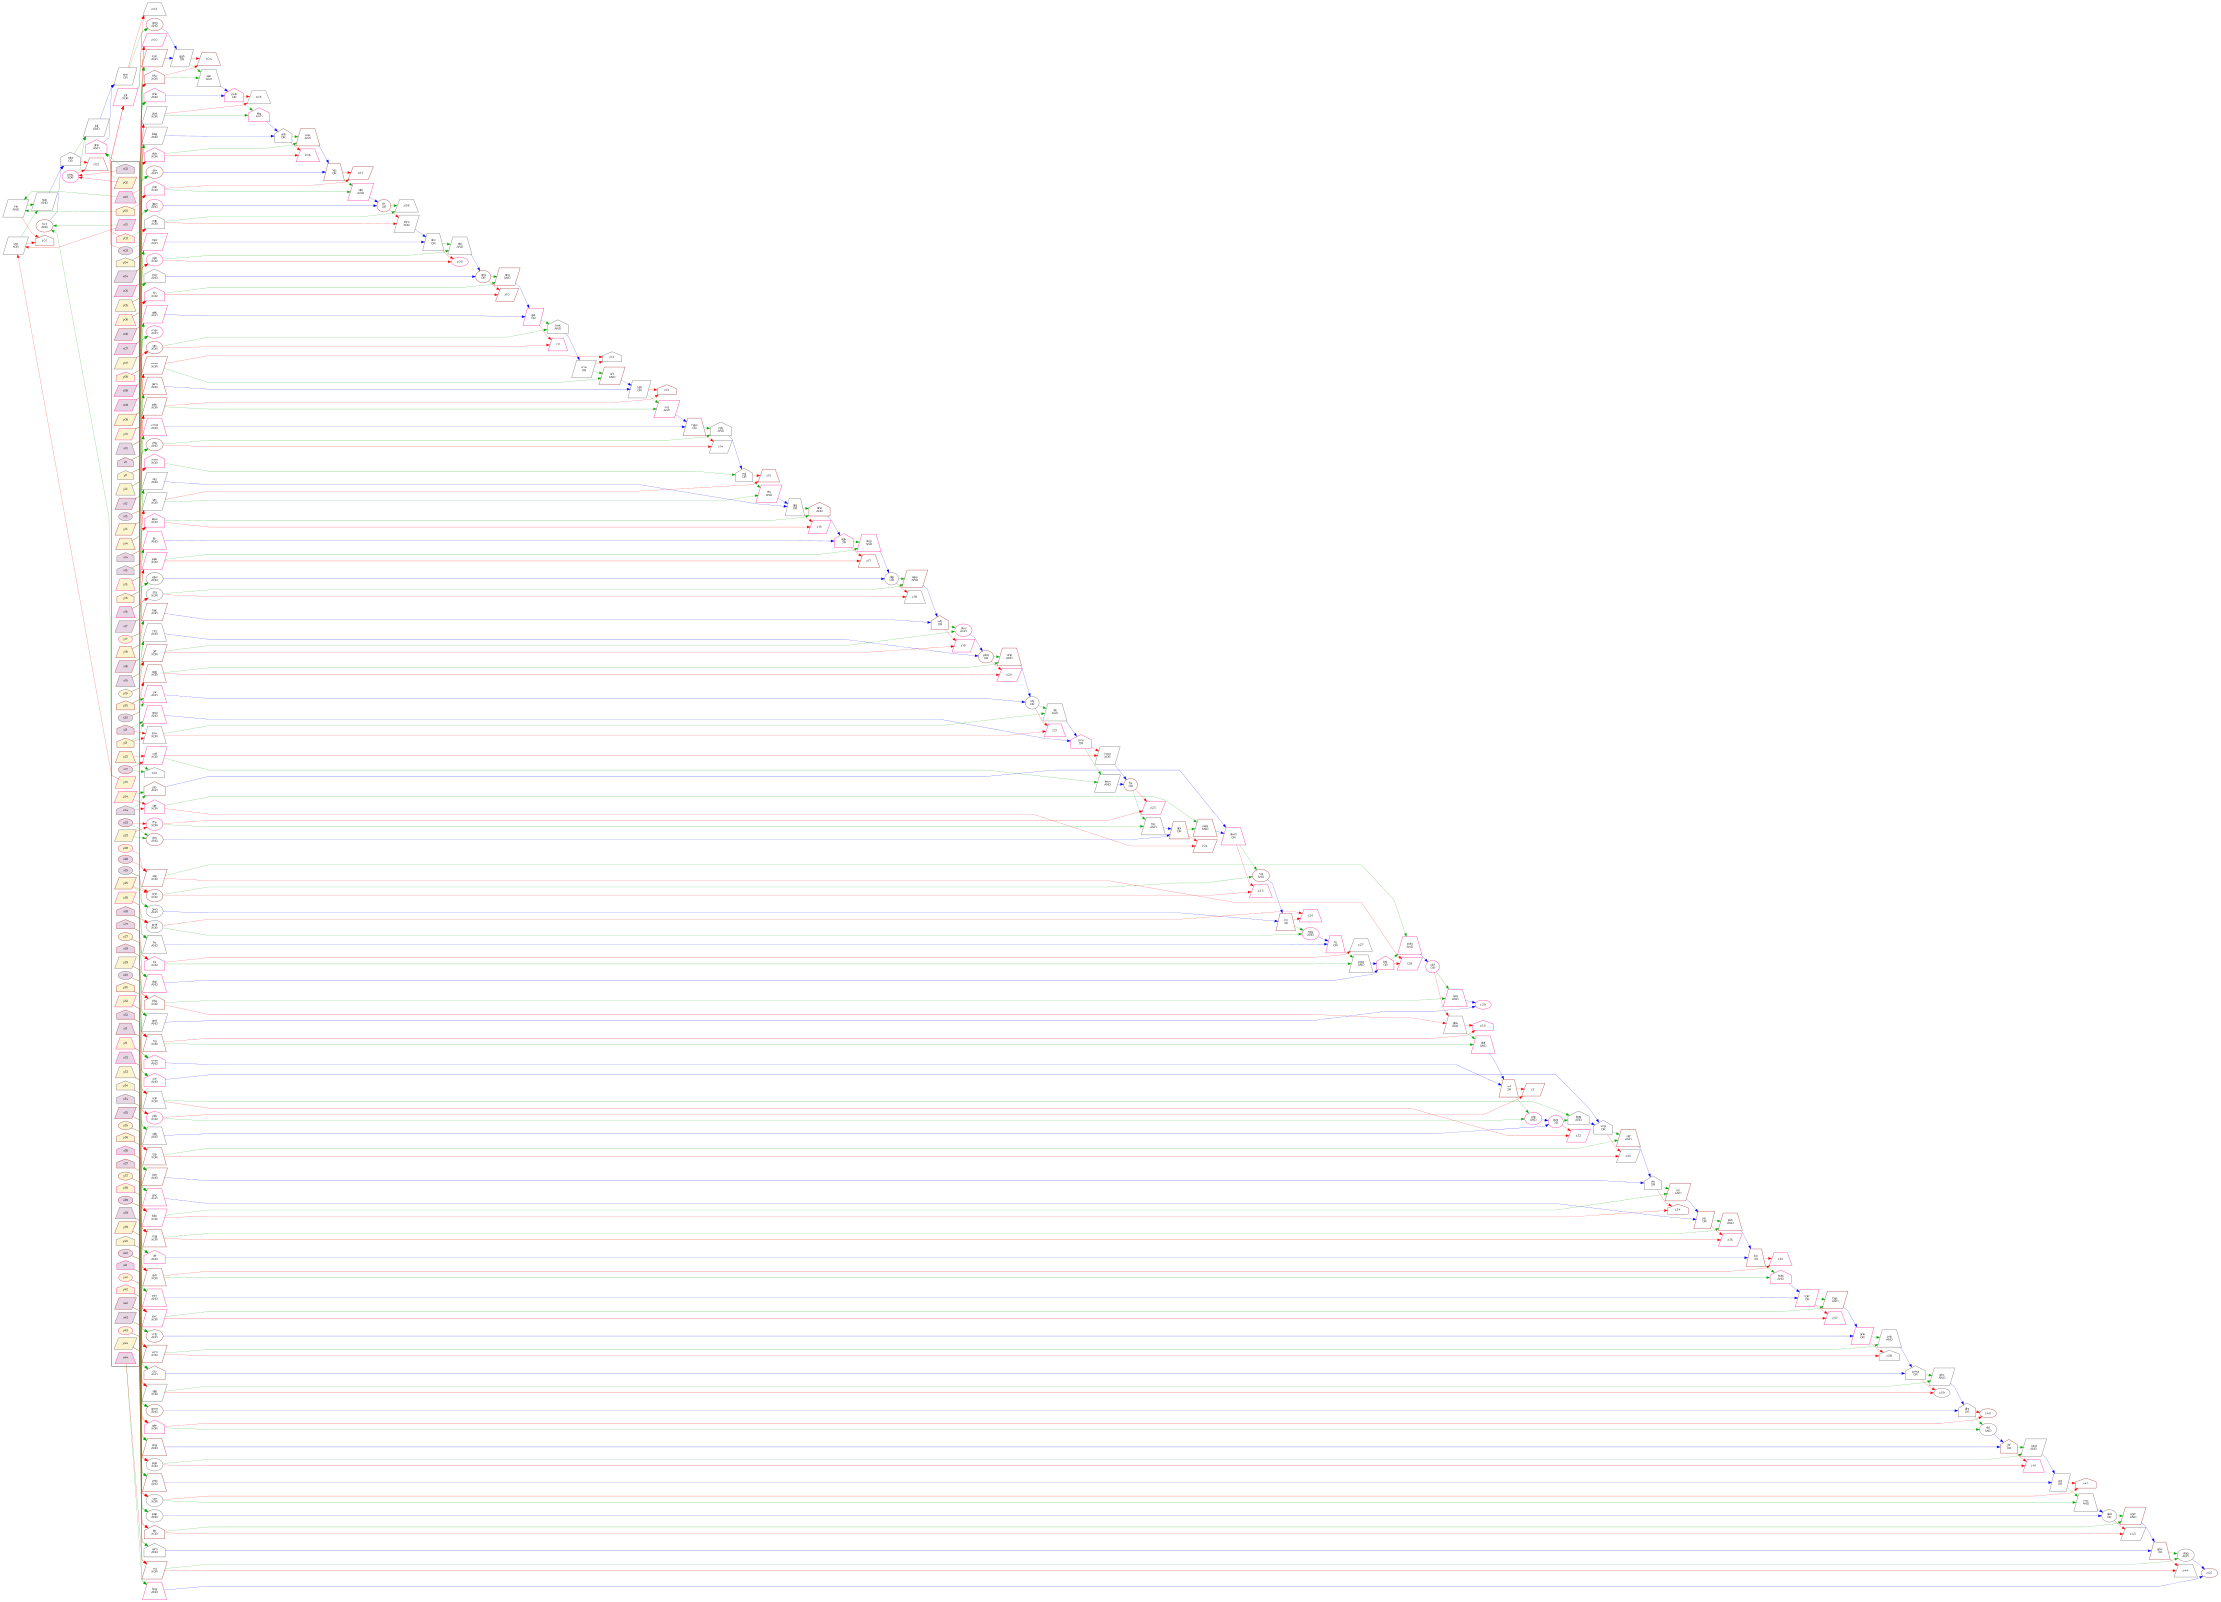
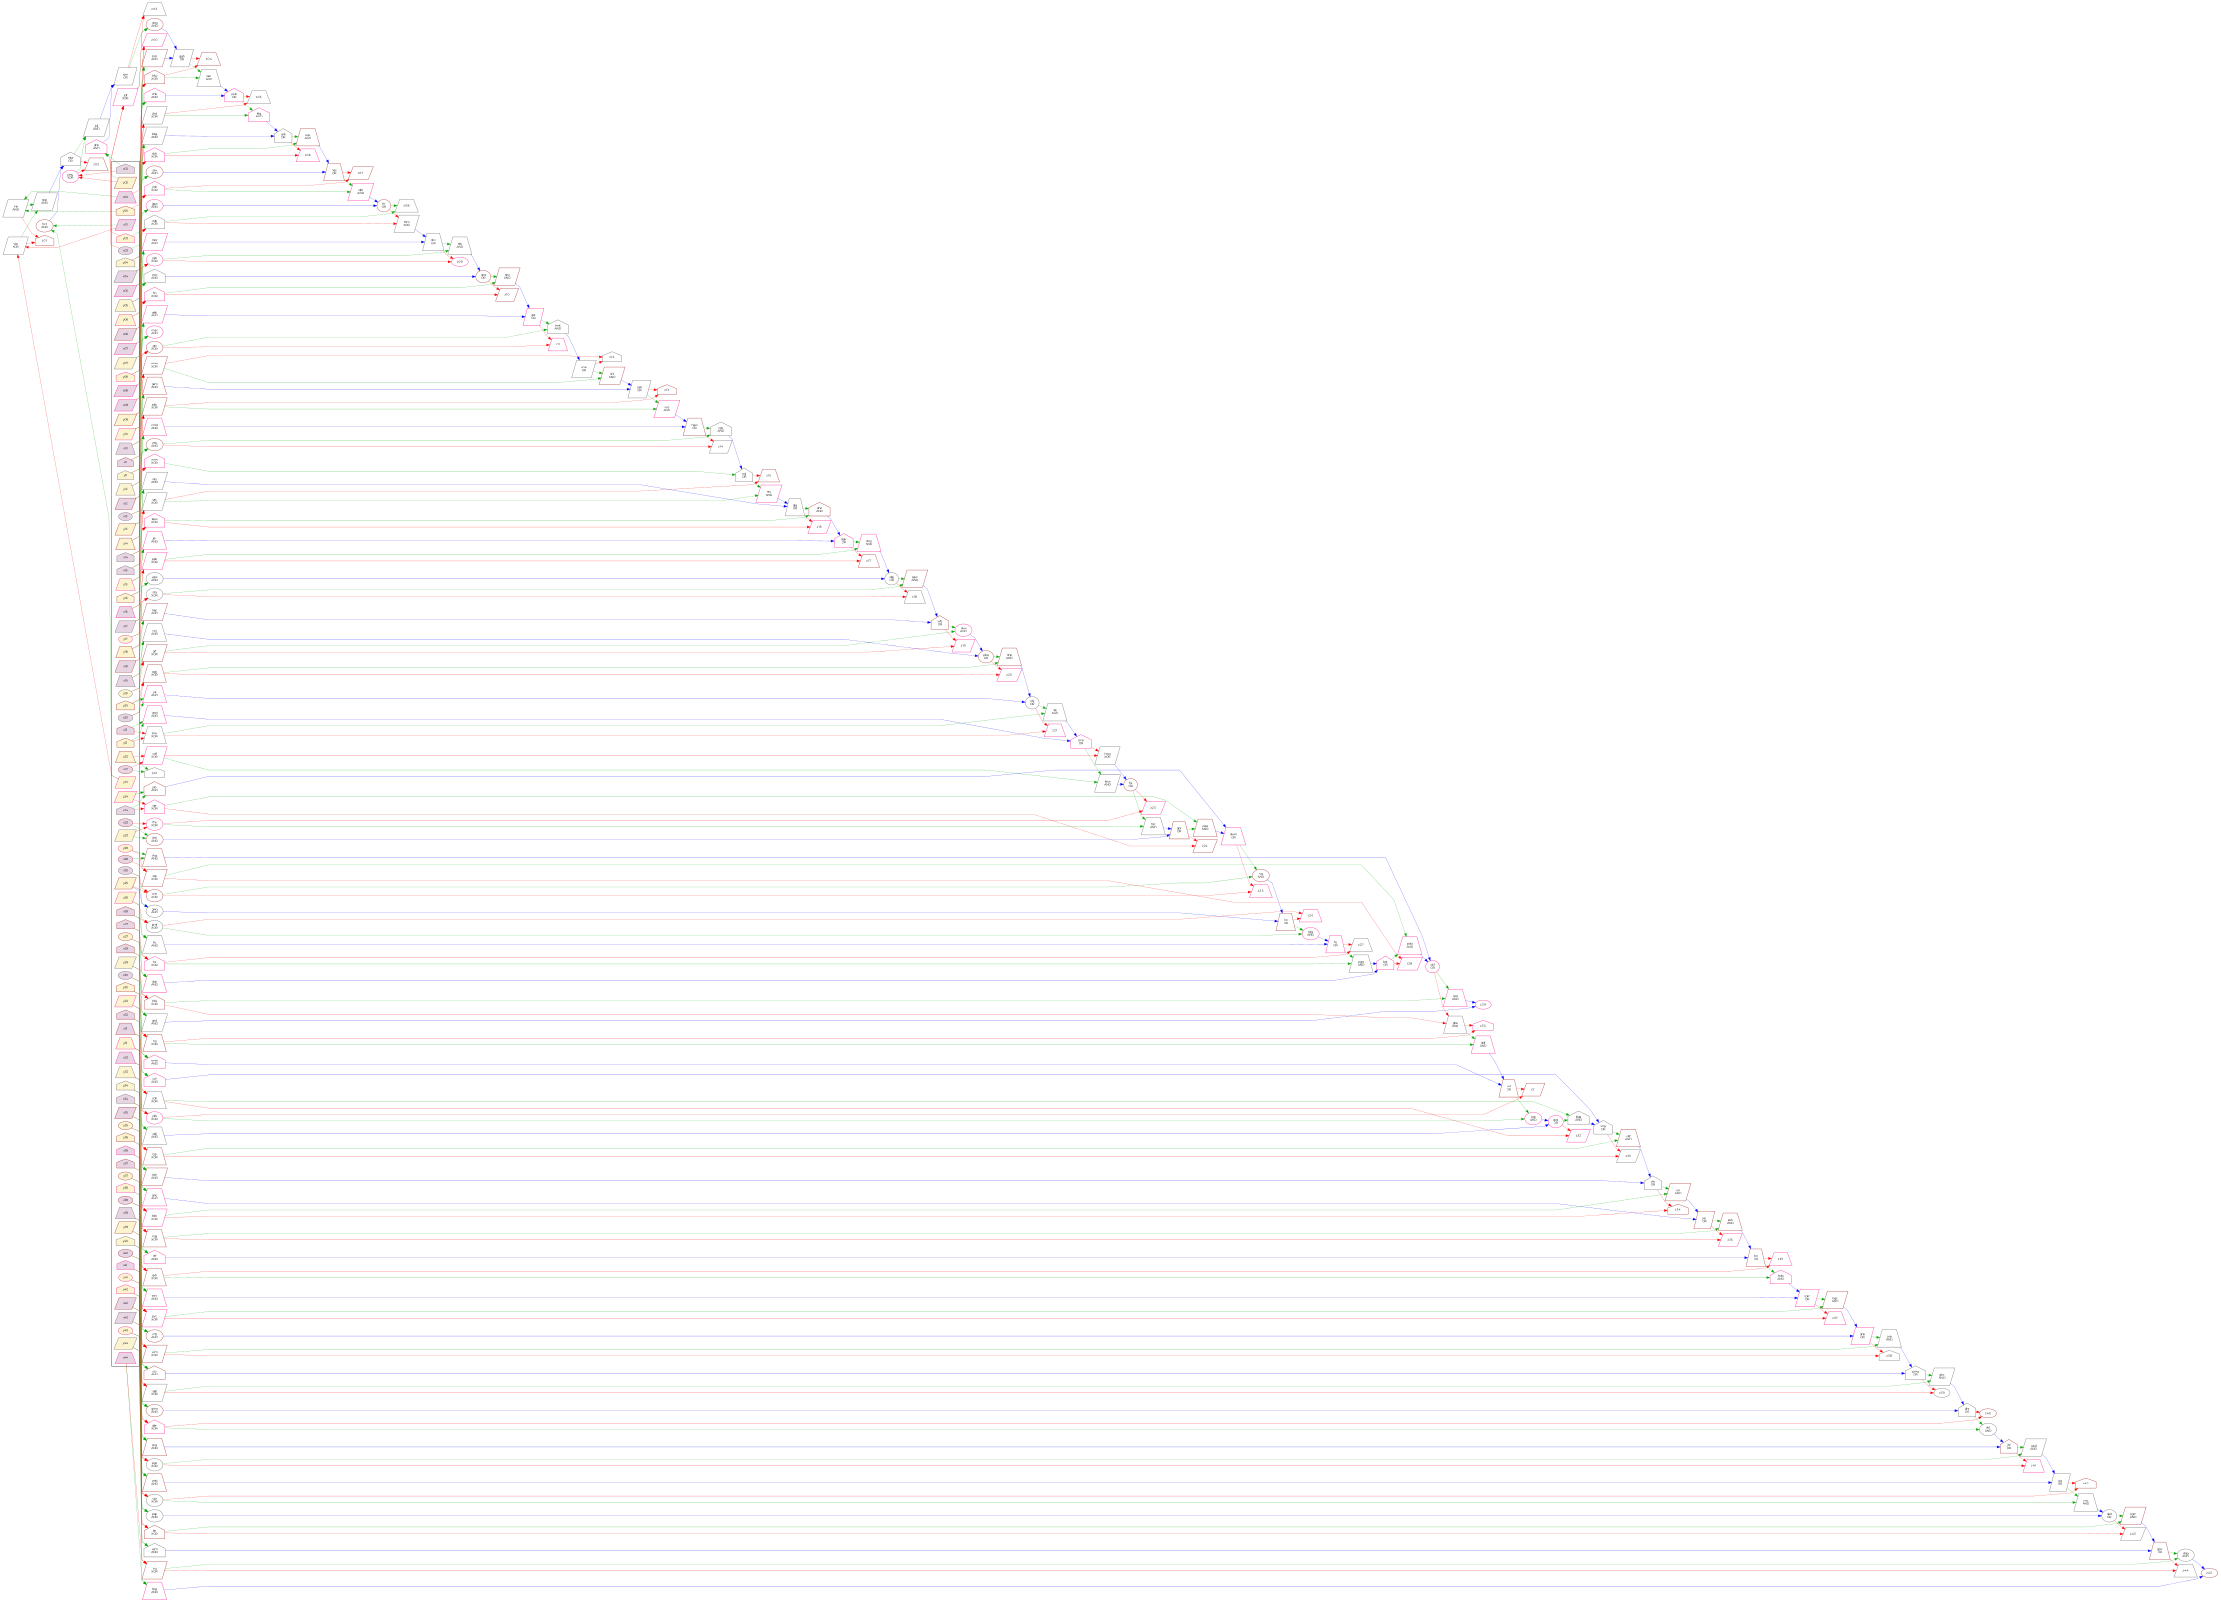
none -> (155, 857)
(140, 895) -> (140, 895)
none -> (1346, 944)
